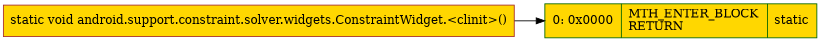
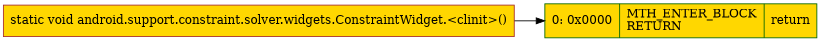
(791, 20) -> (791, 20)
